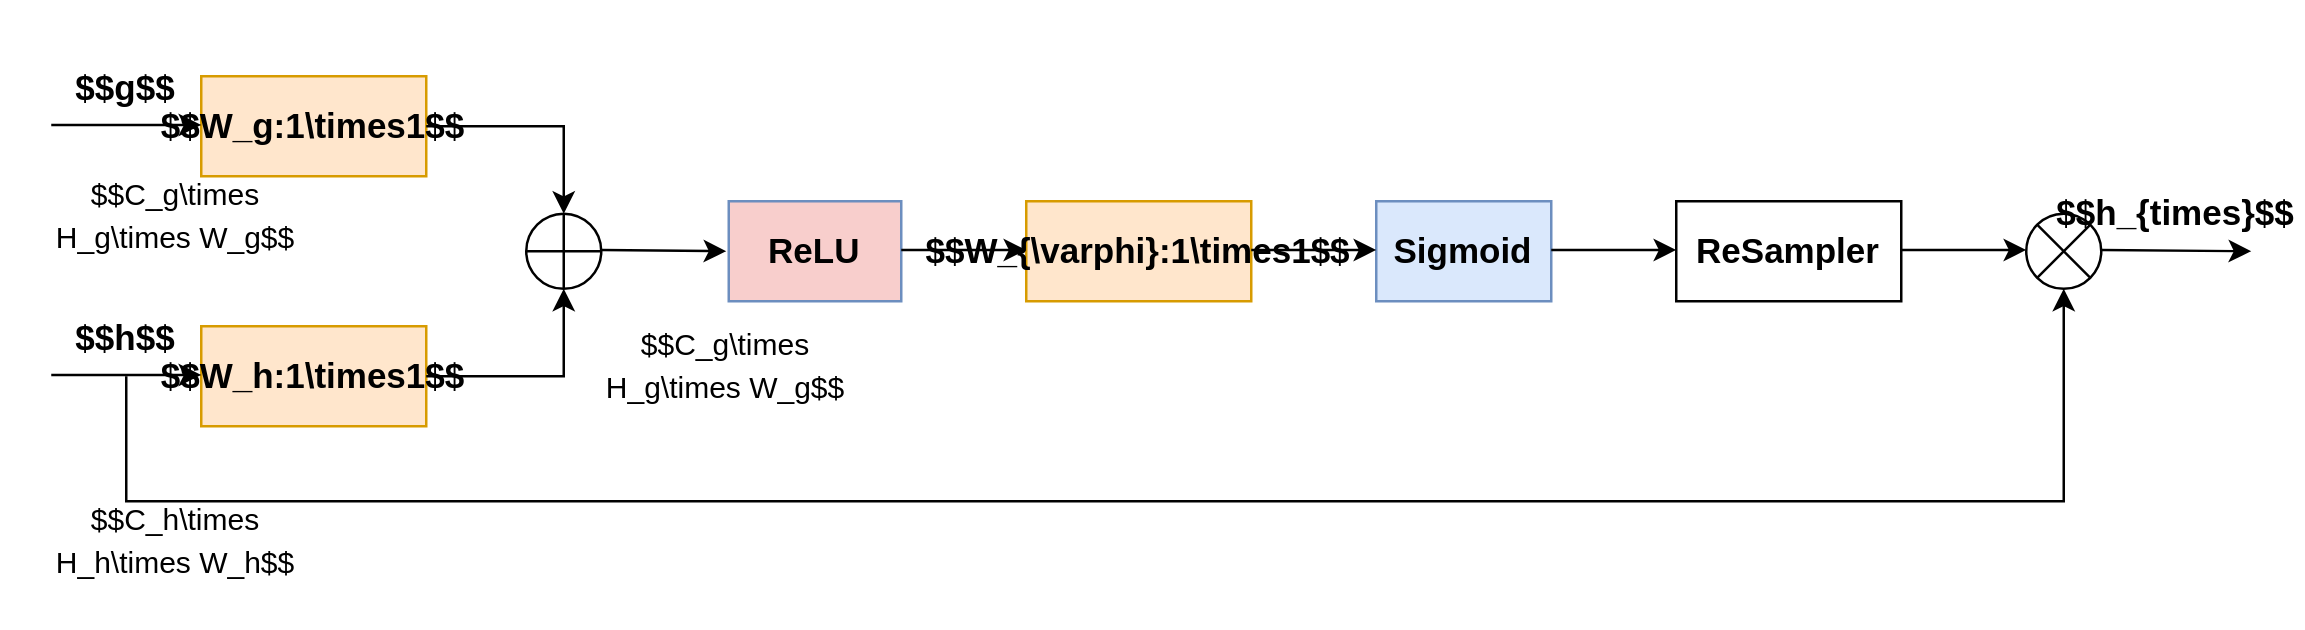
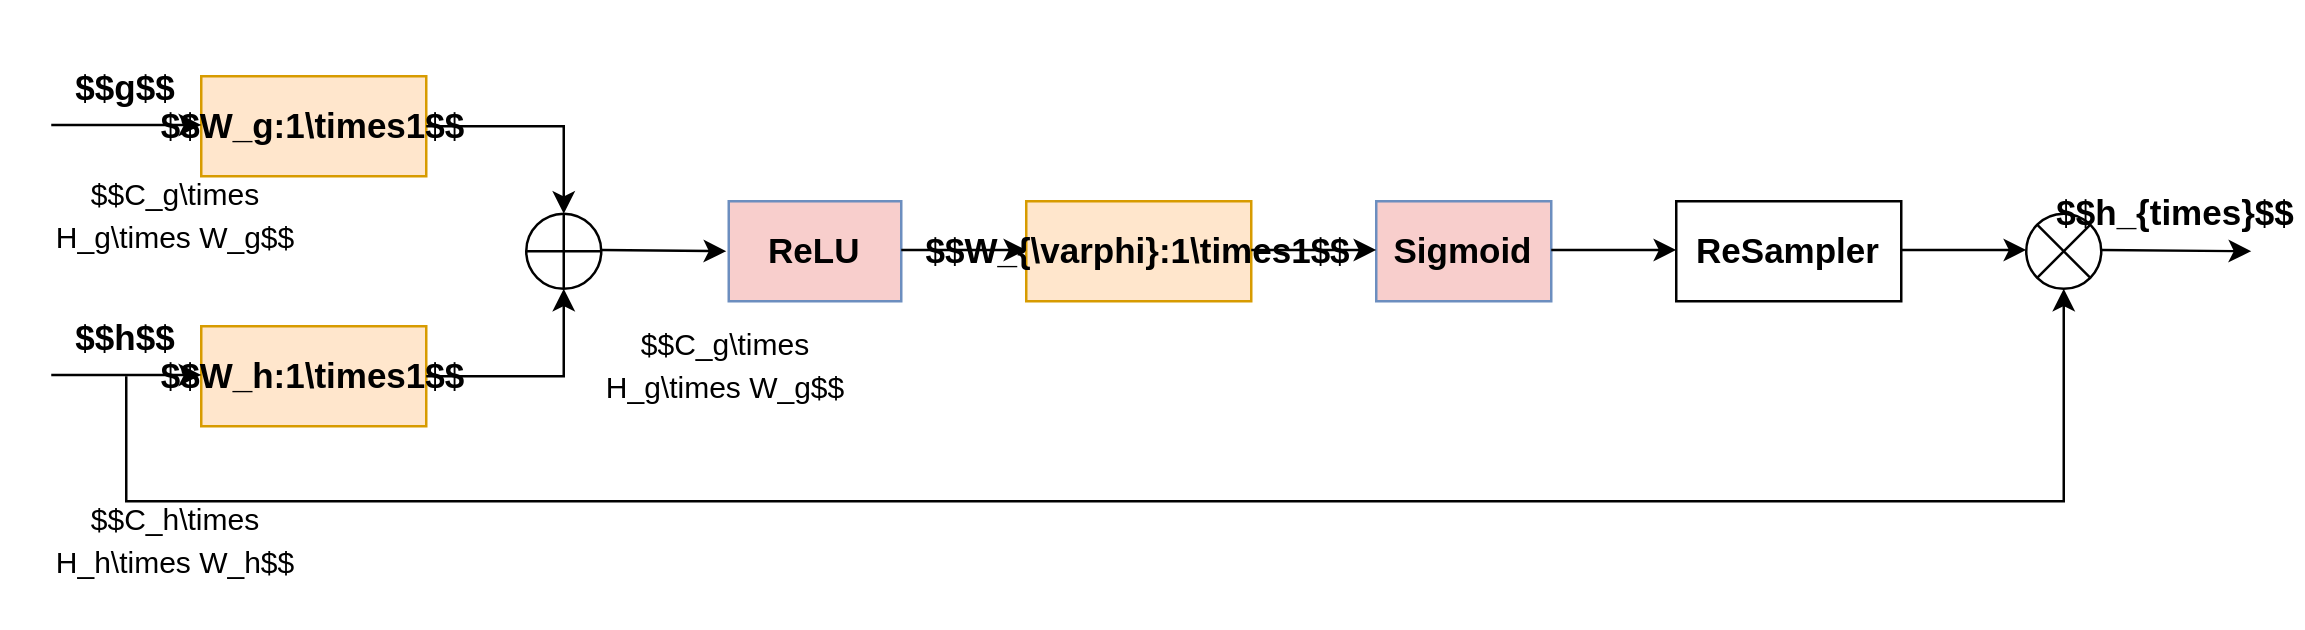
(1464, 251) -> (1464, 251)
